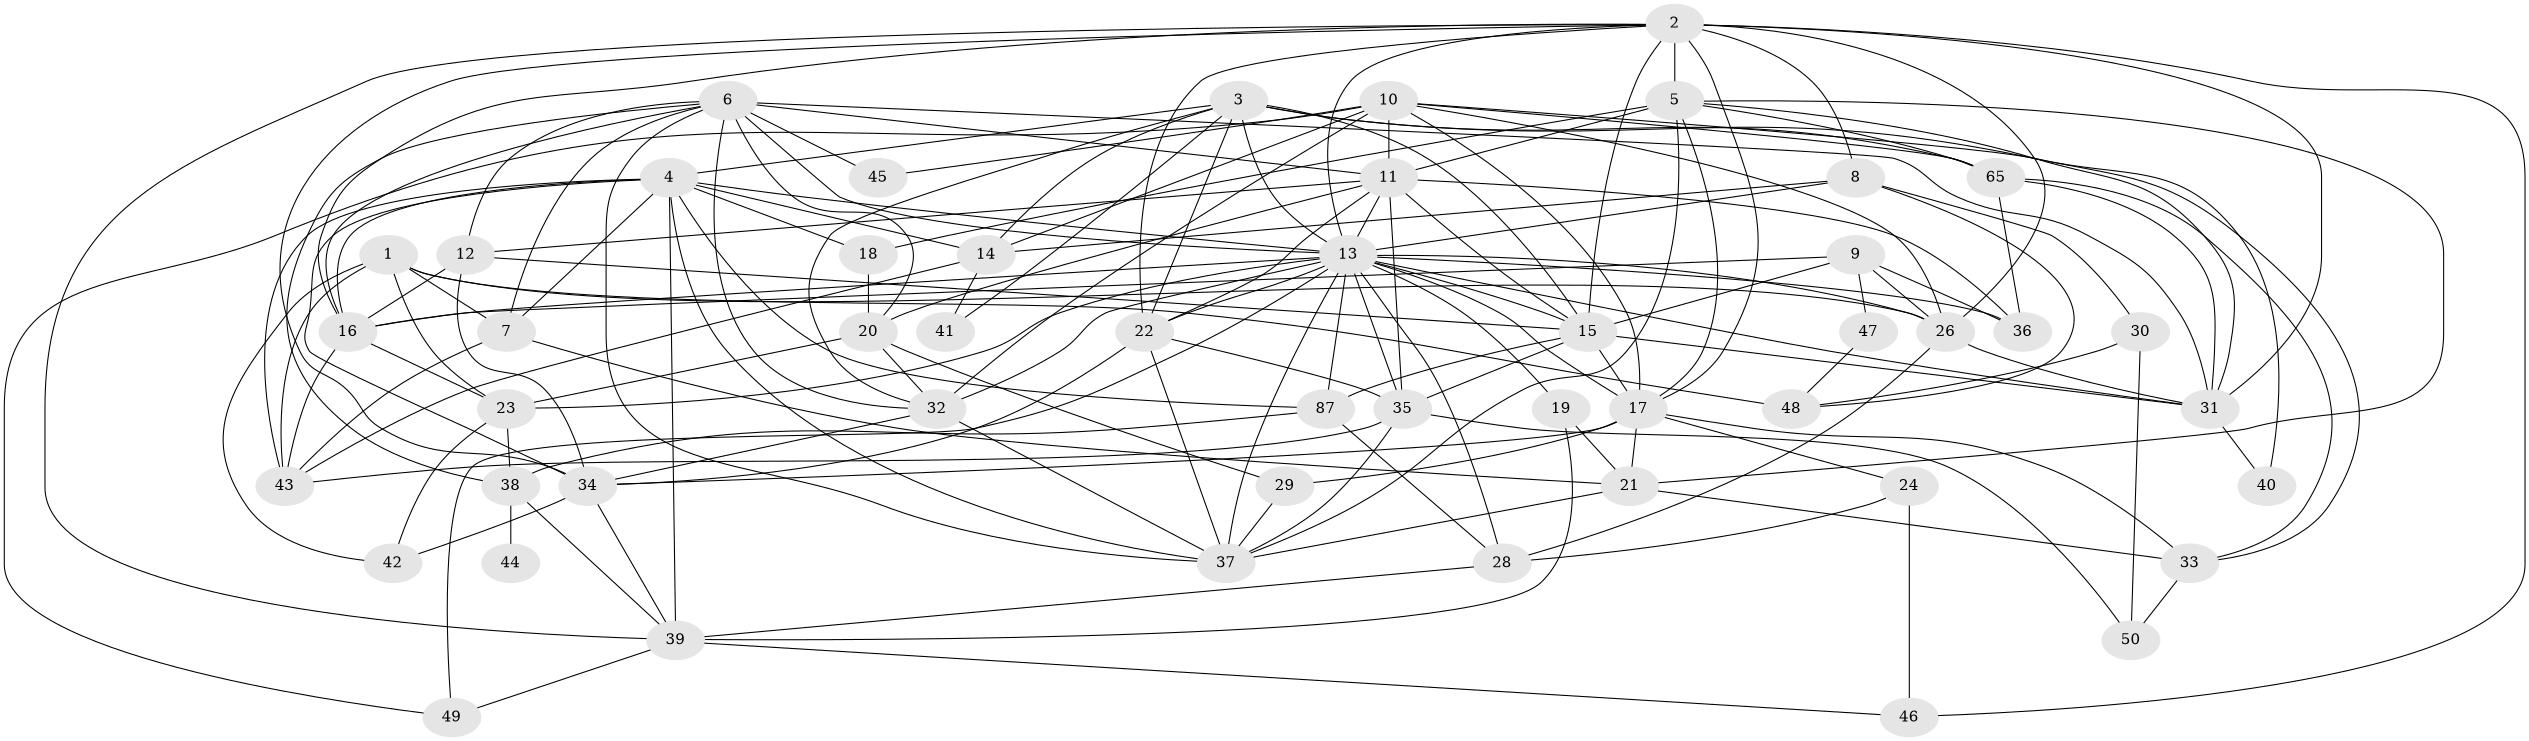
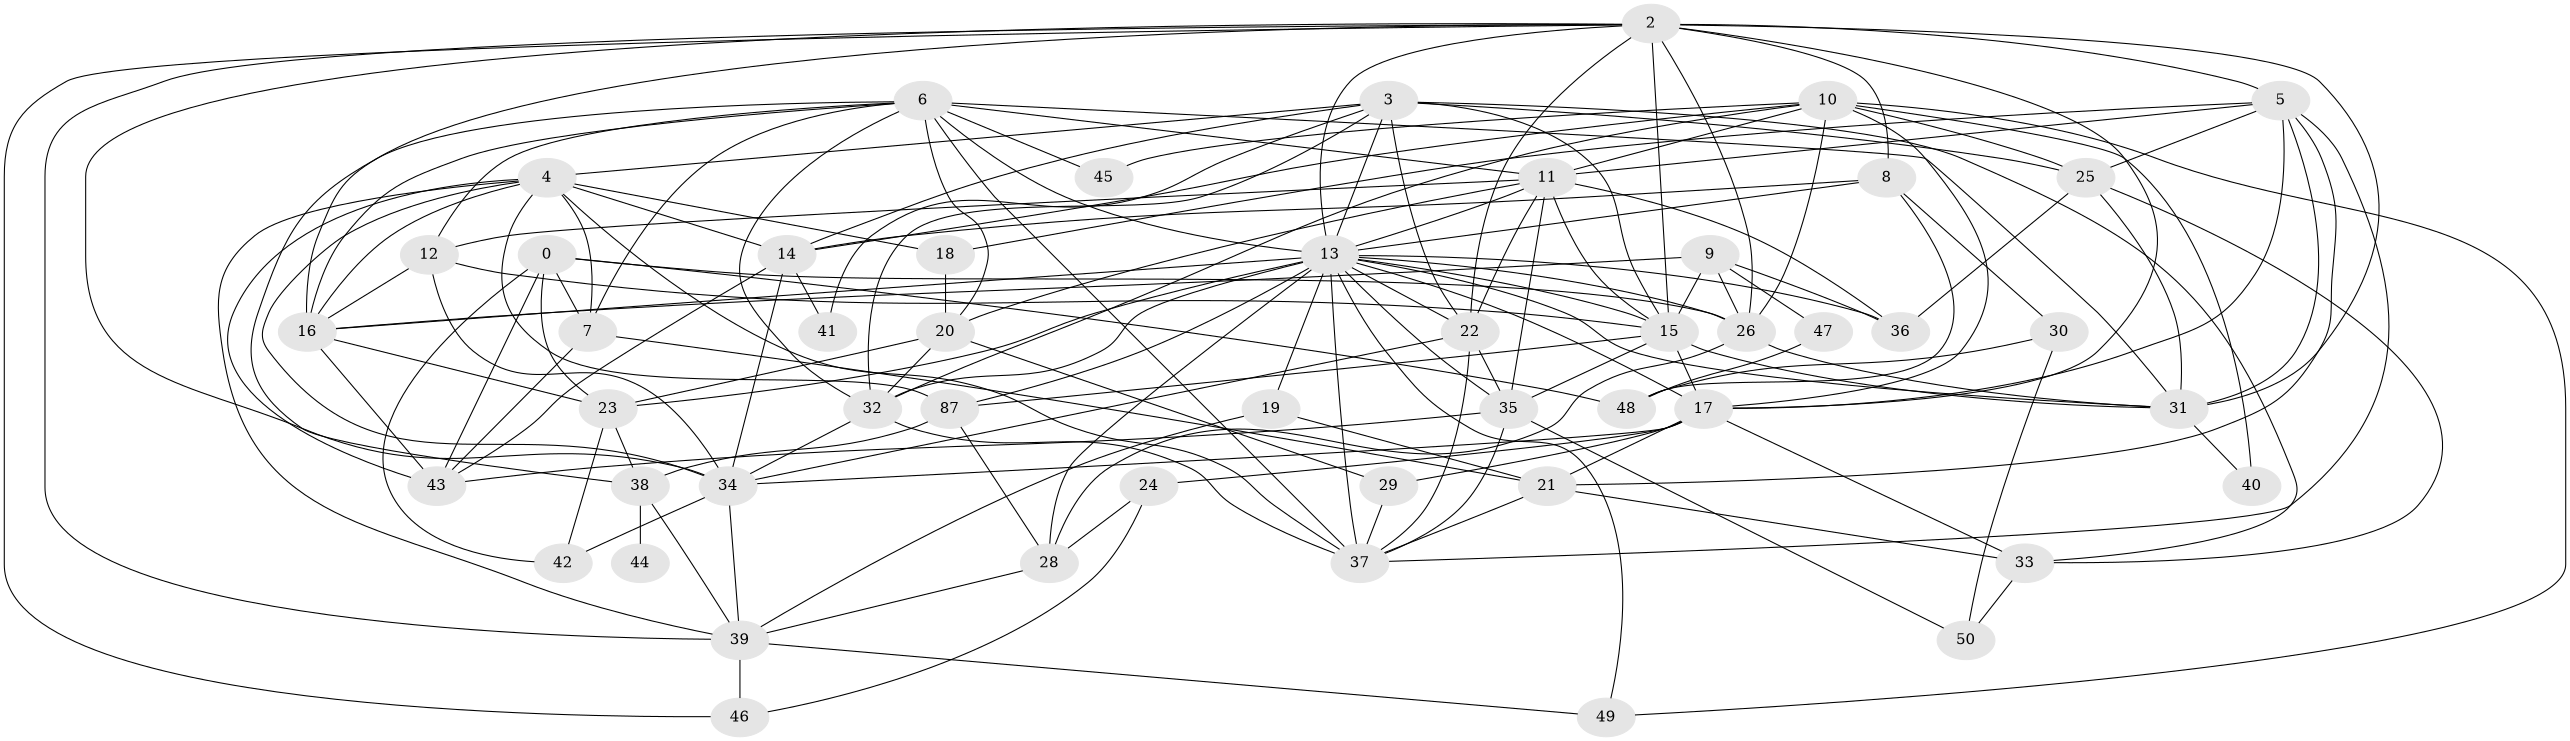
(1996, 178) -> (2086, 178)
(993, 218) -> none
(389, 255) -> (547, 255)
none -> (759, 366)
